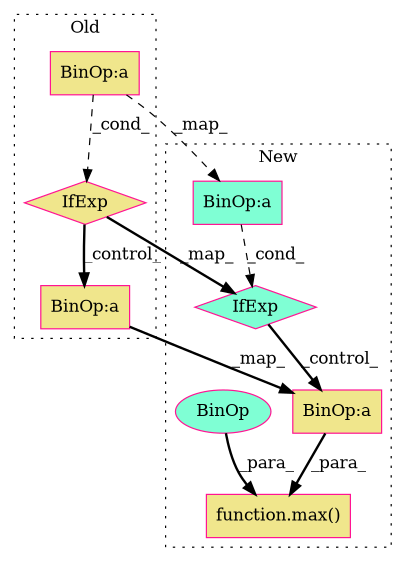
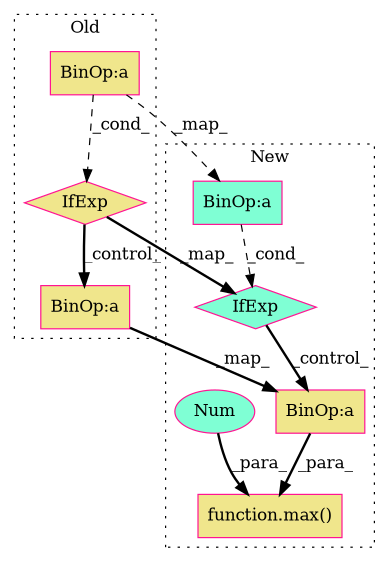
(223, 412) -> (215, 412)
